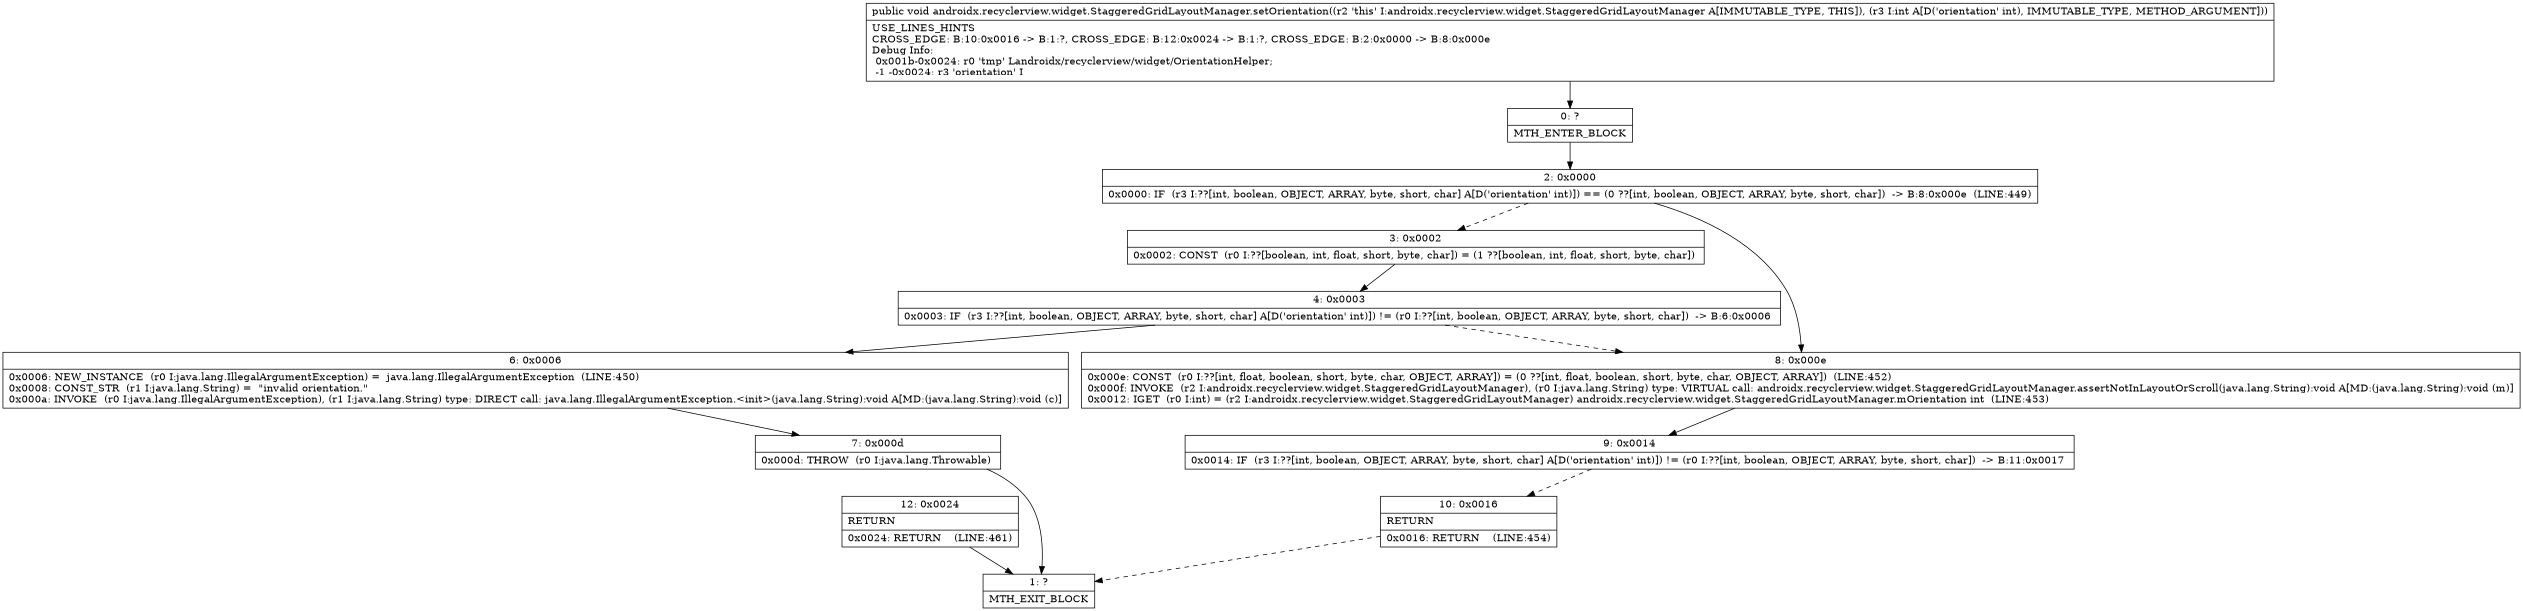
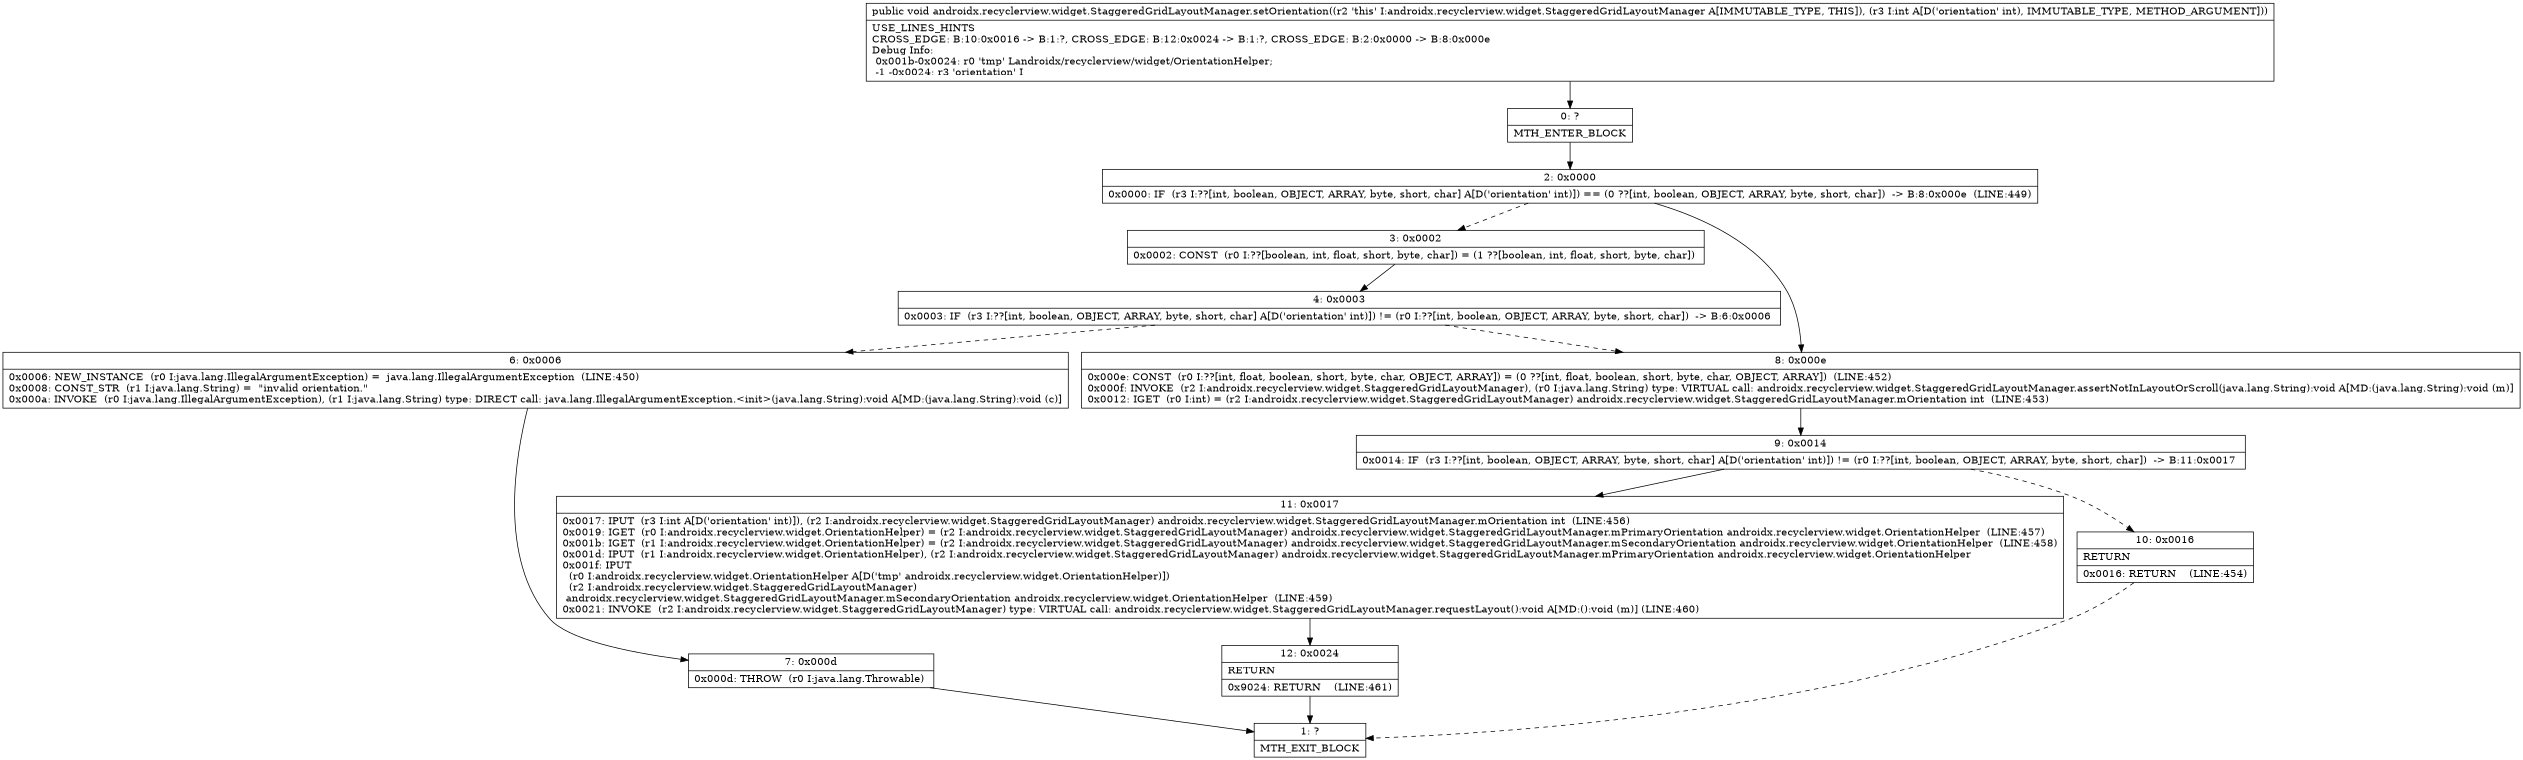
(1004, 338) -> (1004, 338)
(930, 538) -> (1310, 687)
none -> (1310, 557)
